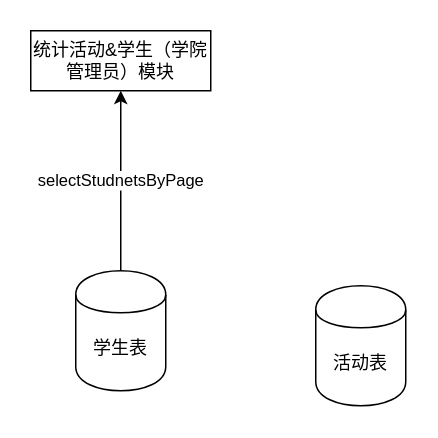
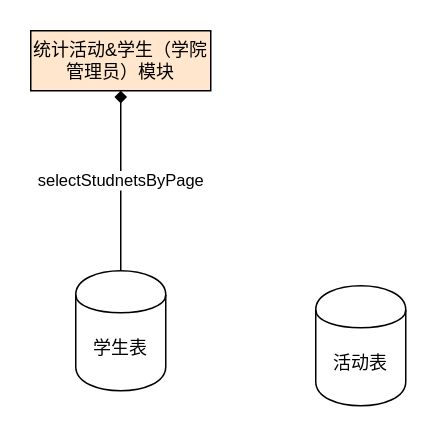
(121, 61) -> (121, 61)
(121, 102) -> (121, 103)
